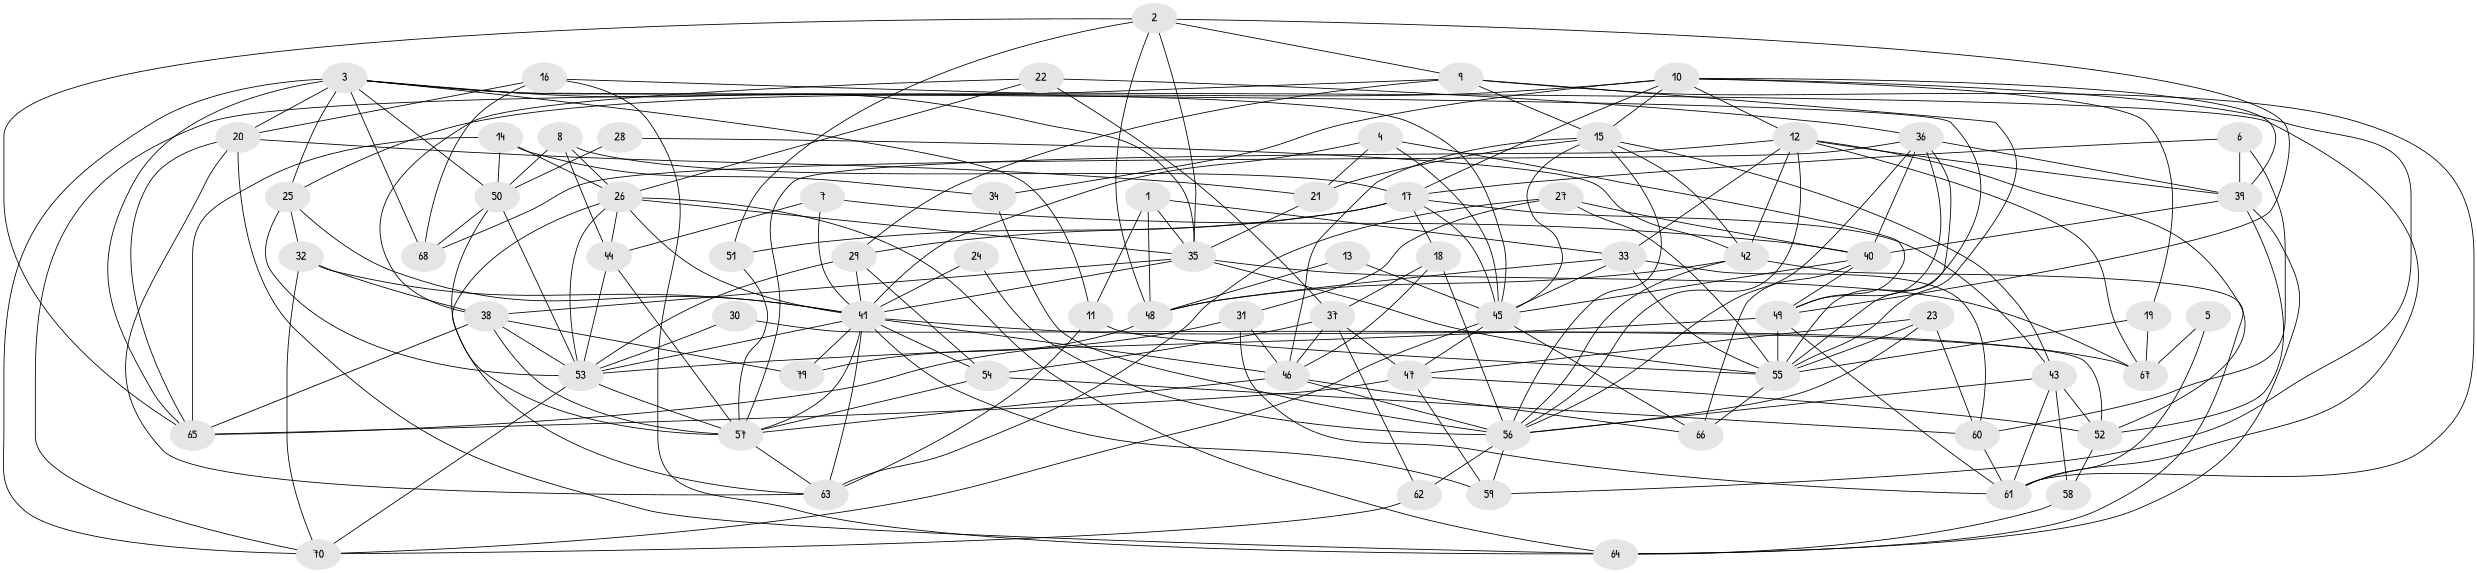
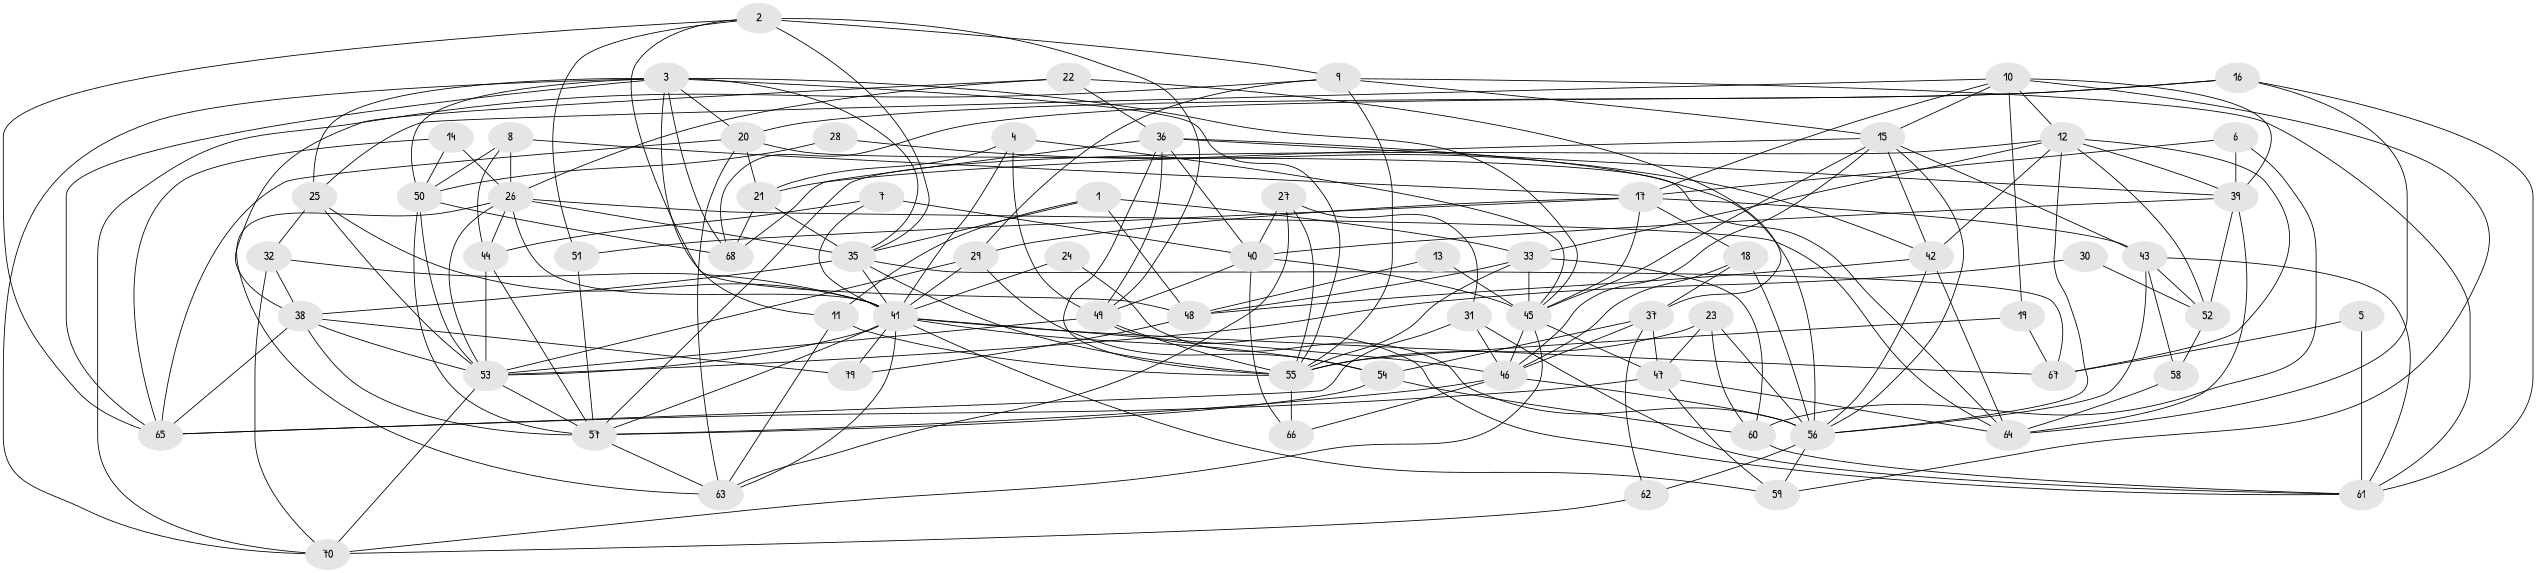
(994, 197) -> none
none -> (745, 227)
(1599, 376) -> (1519, 340)
(1740, 396) -> (1826, 404)
